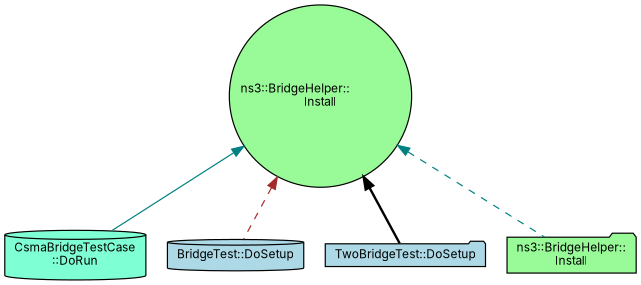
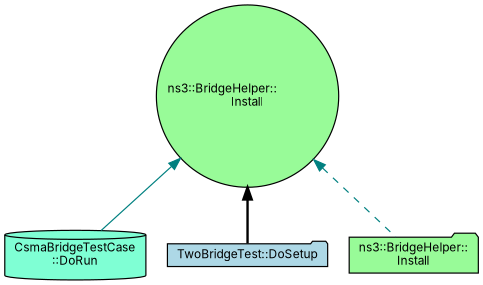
(236, 255) -> none
